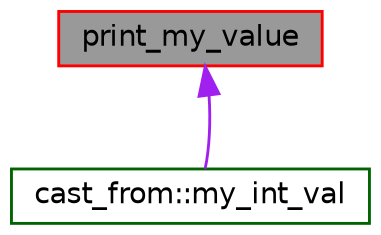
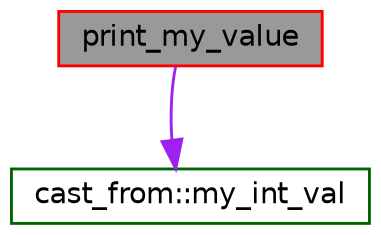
(209, 132) -> (171, 103)
